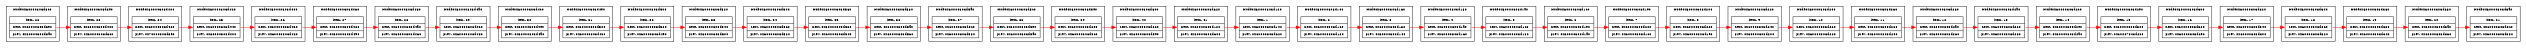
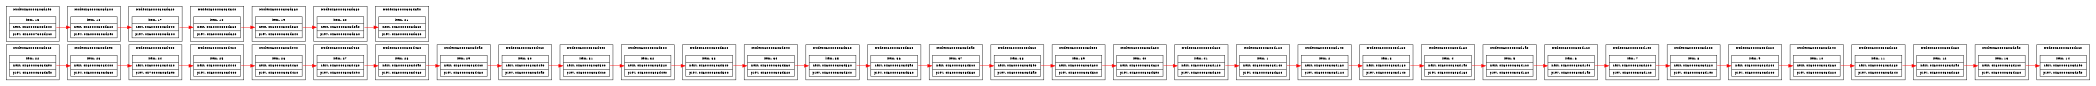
(2092, 27) -> none
